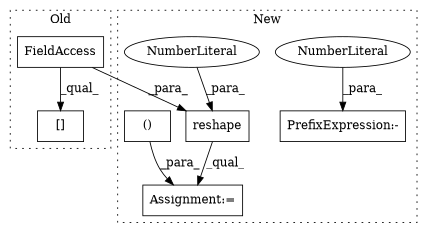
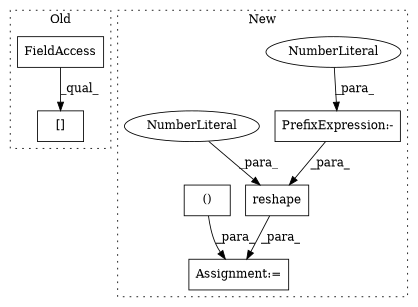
(135, 87) -> (310, 160)
(226, 163) -> (281, 237)
